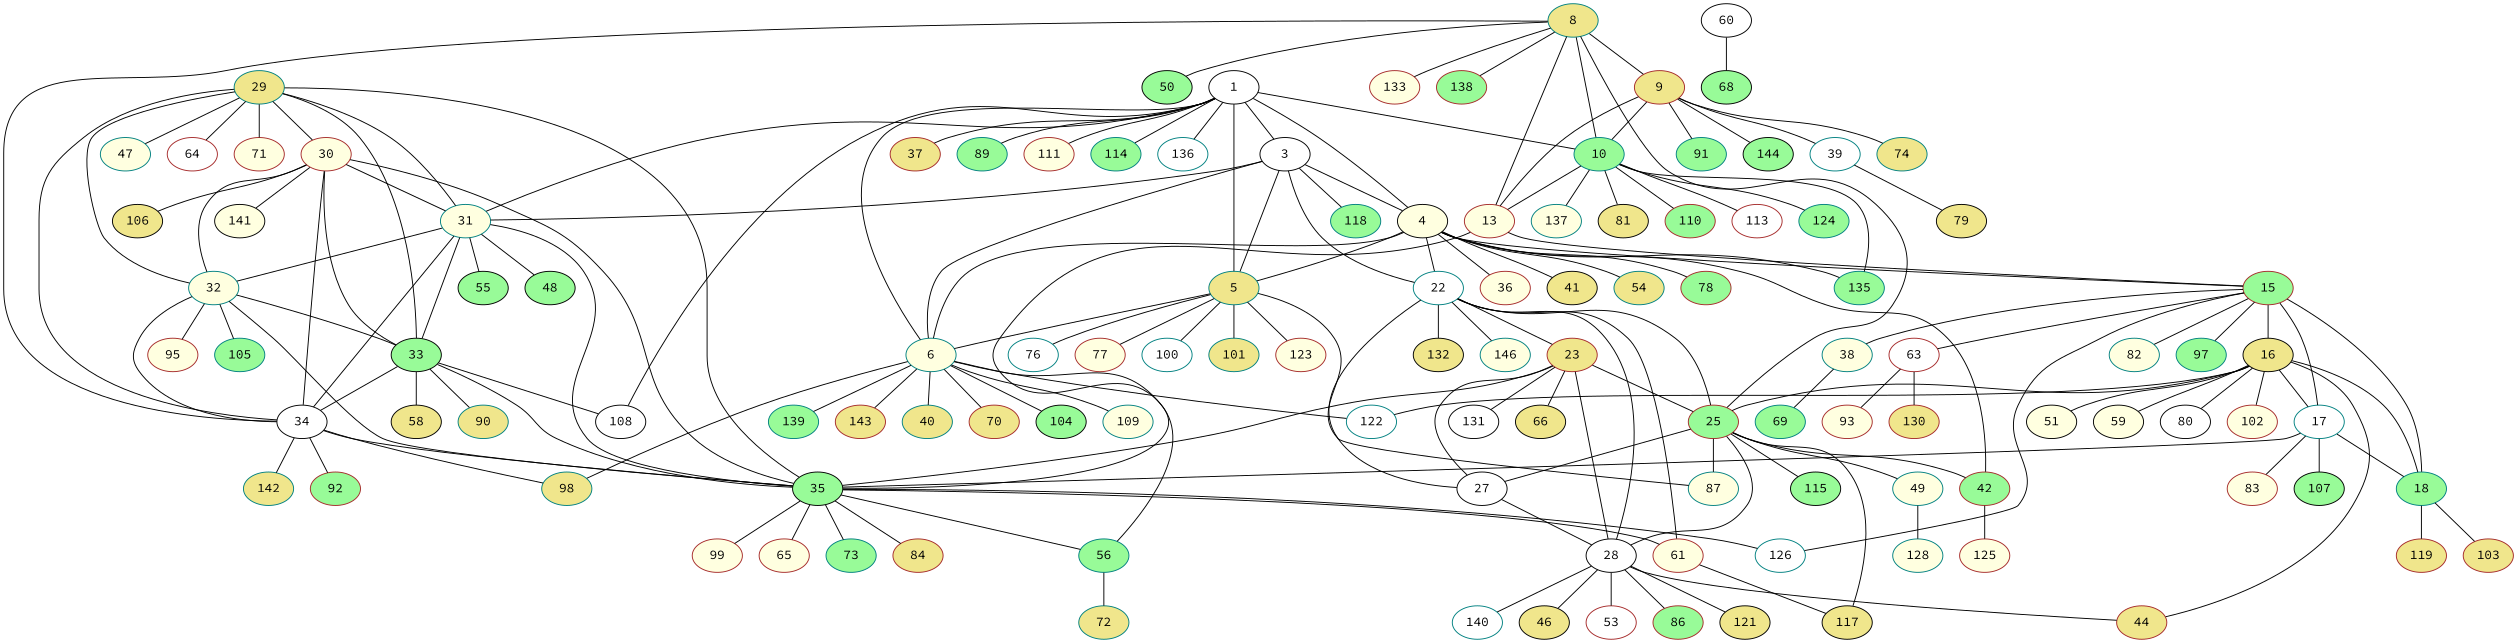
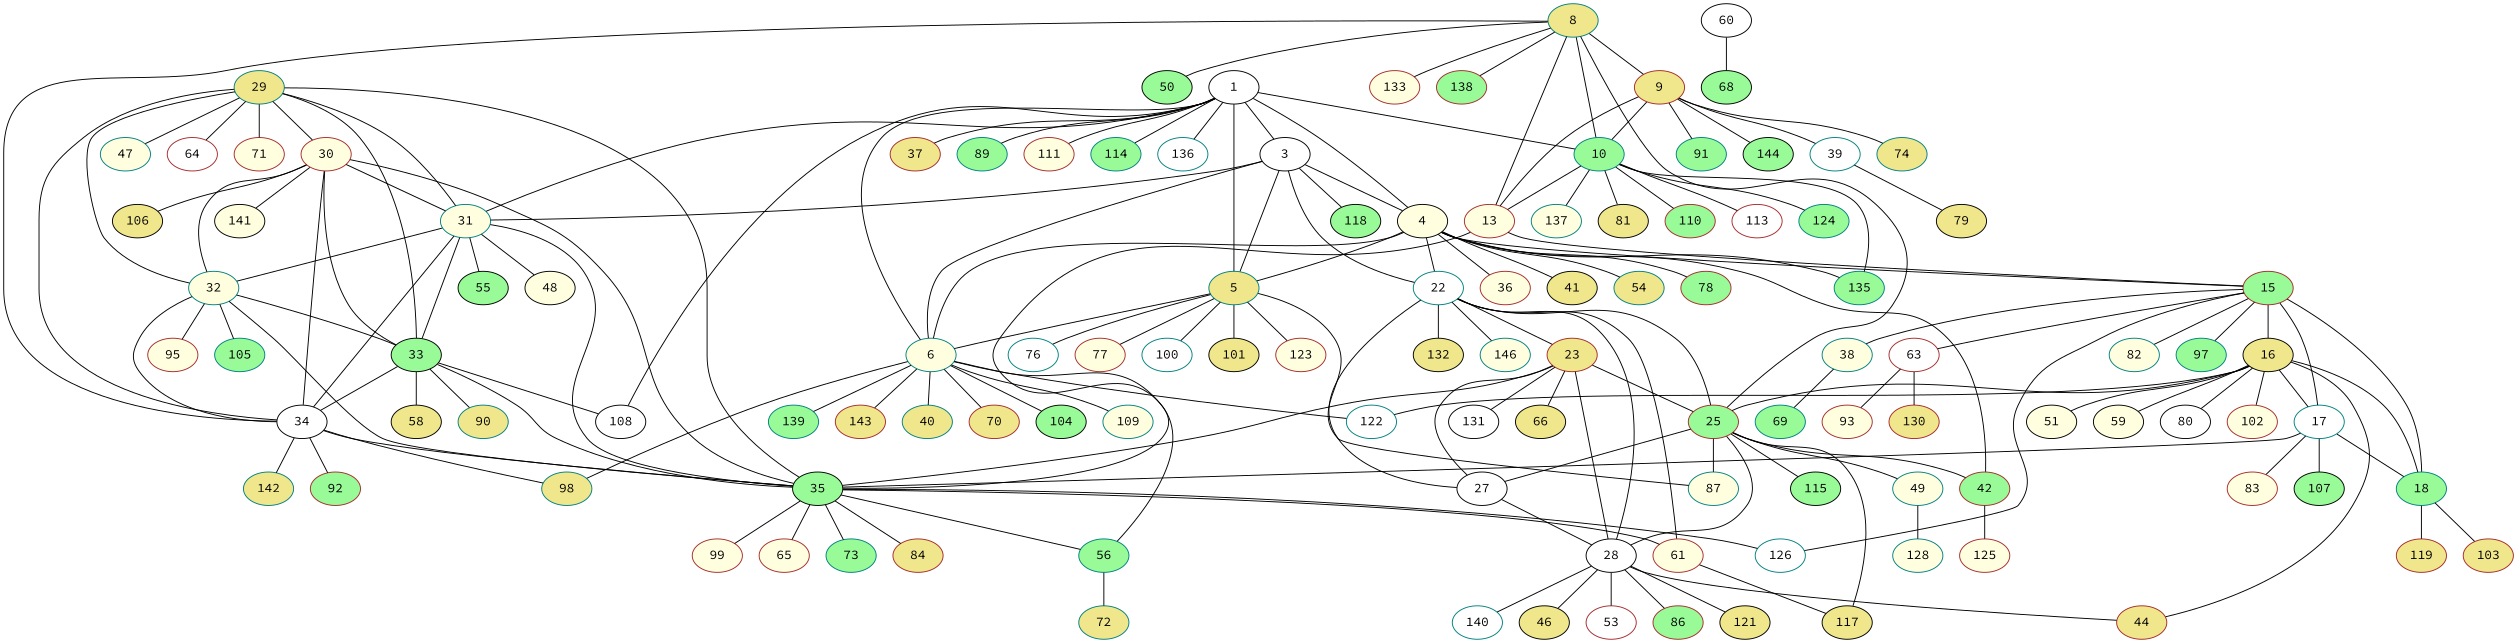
(1356, 221) -> (1356, 221)
(550, 288) -> (550, 288)
(1234, 355) -> (1234, 355)
